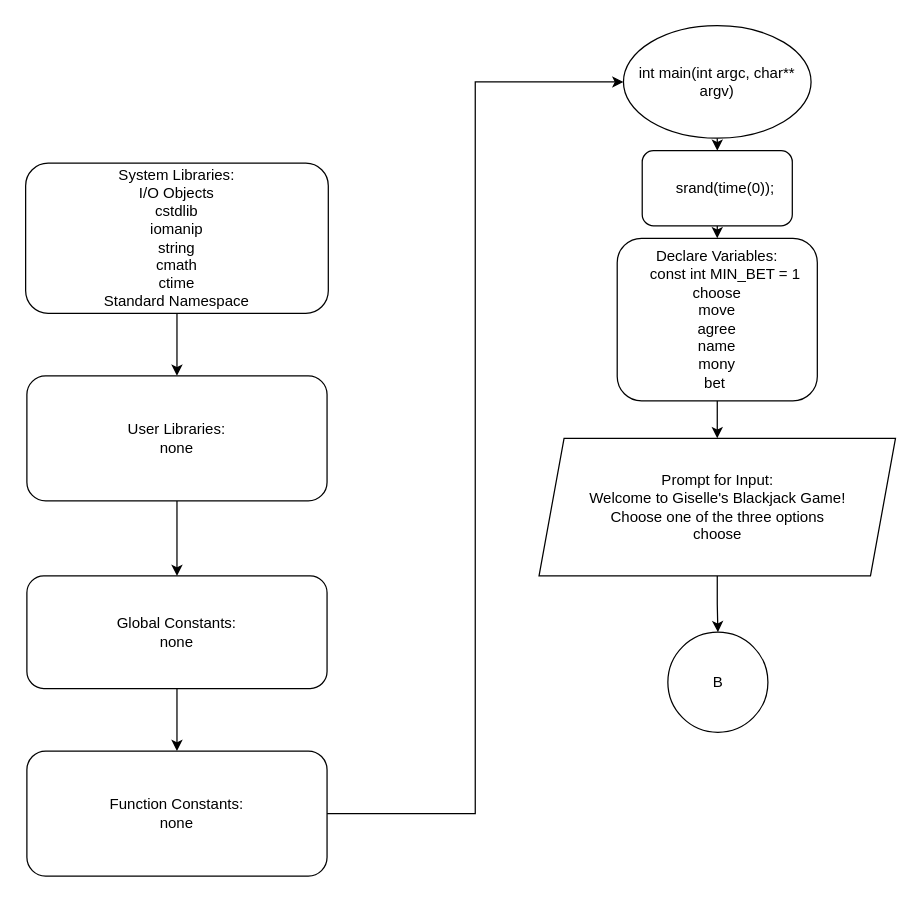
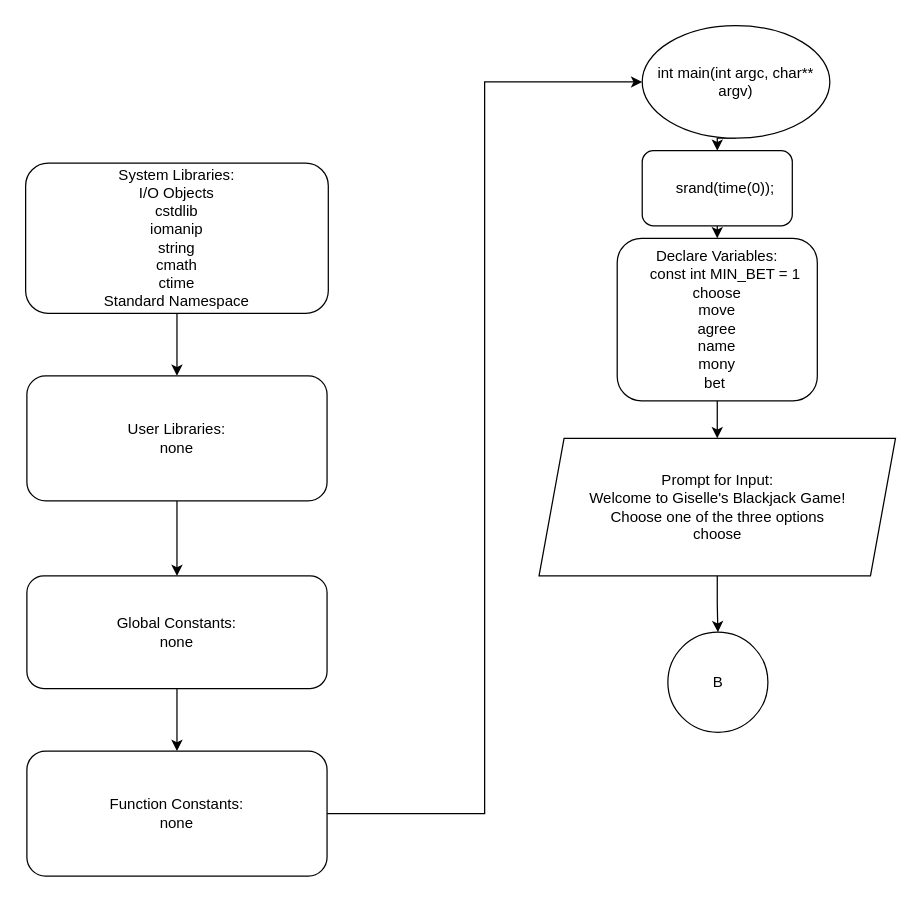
(717, 82) -> (736, 82)
